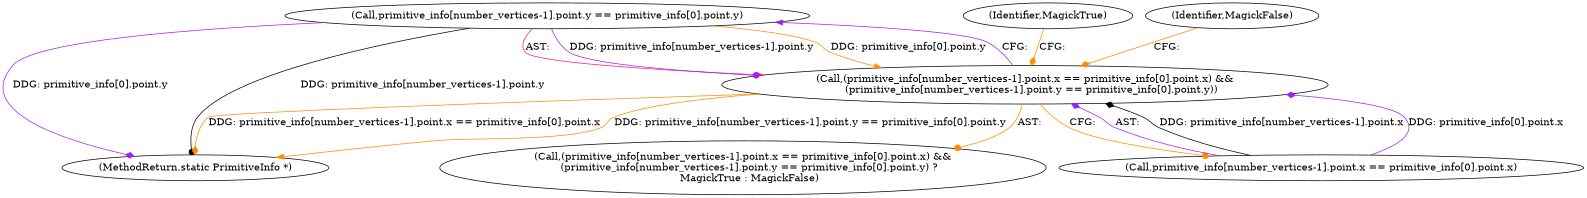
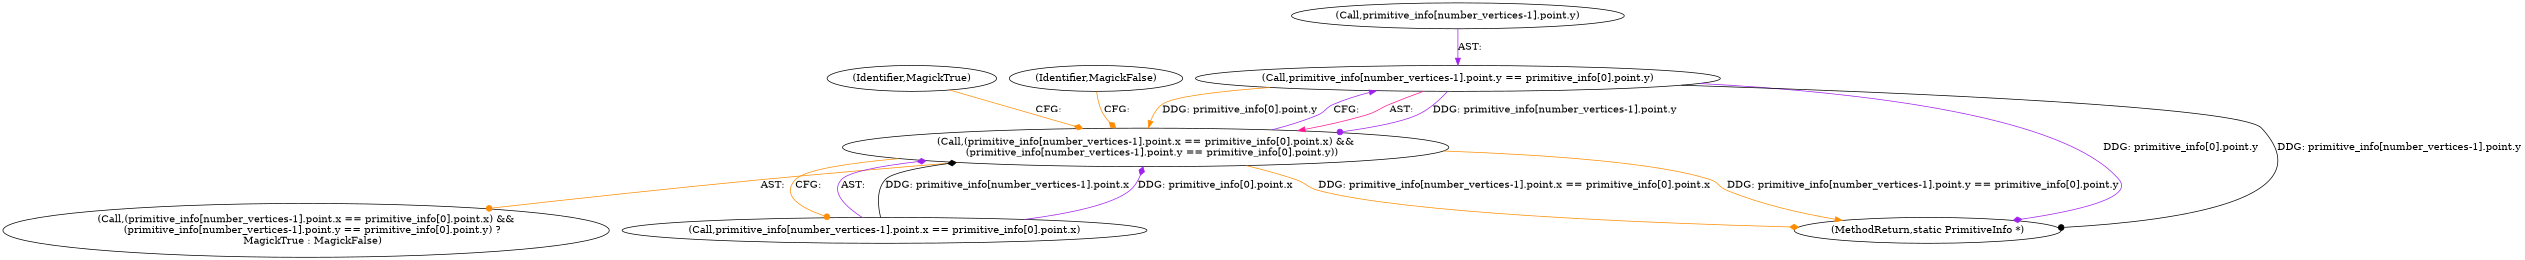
none -> (1458, 16)
